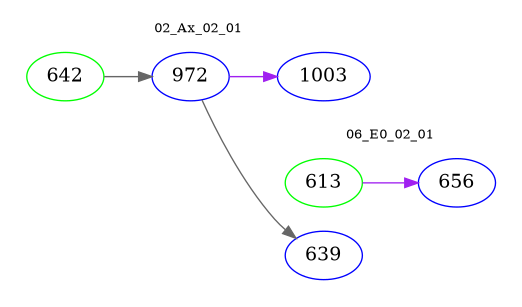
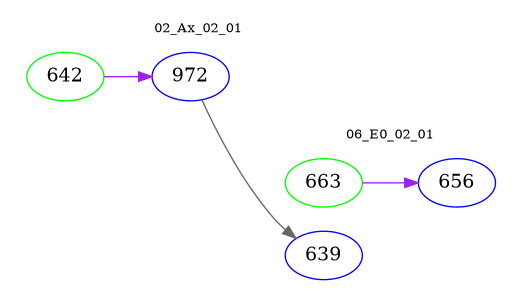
(121, 77) -> (121, 77)
(324, 77) -> none
(324, 183) -> (324, 183)
